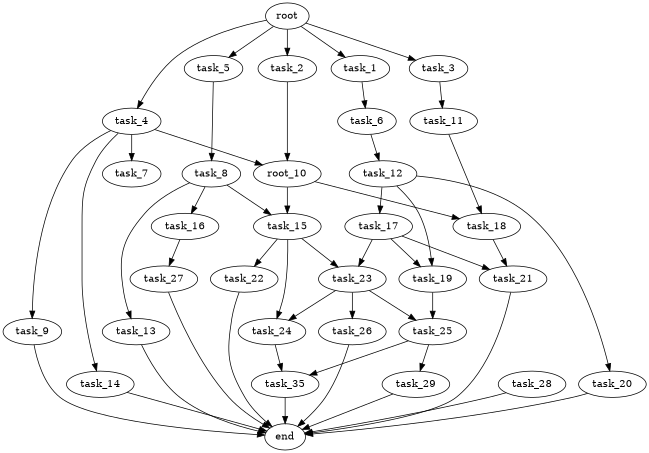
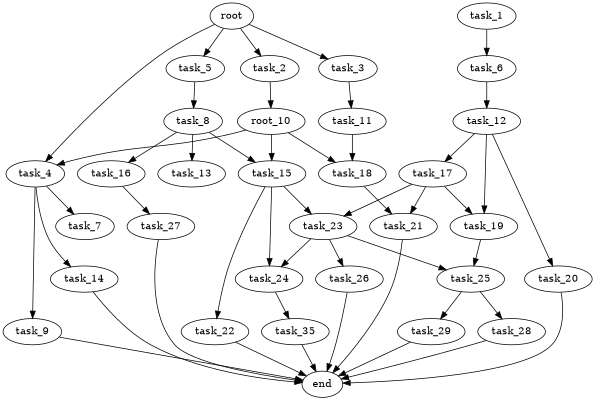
(320, 40) -> none
(205, 146) -> (164, 145)
(362, 357) -> (489, 302)
(188, 403) -> none
